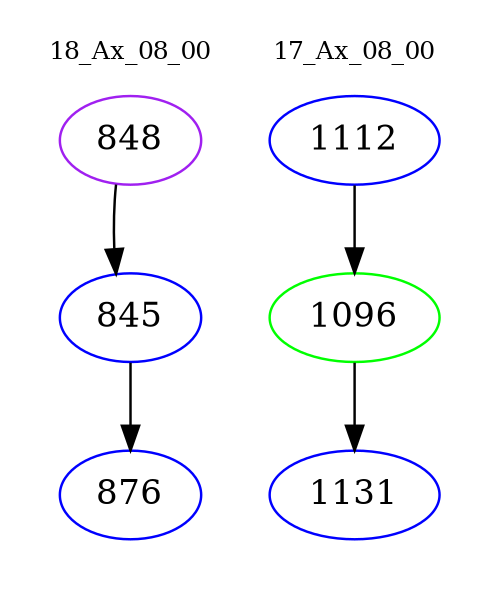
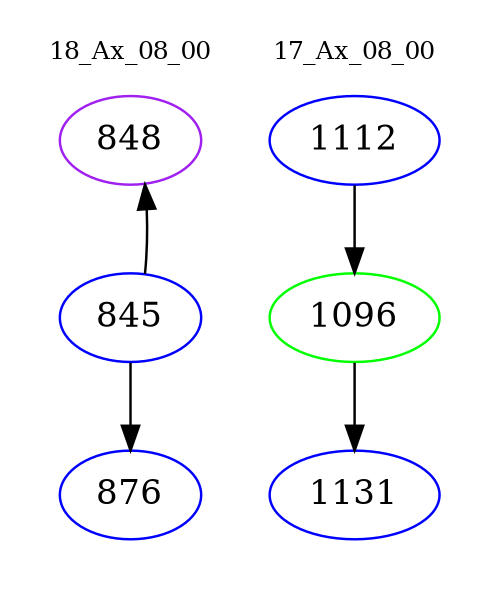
(114, 217) -> (147, 242)
